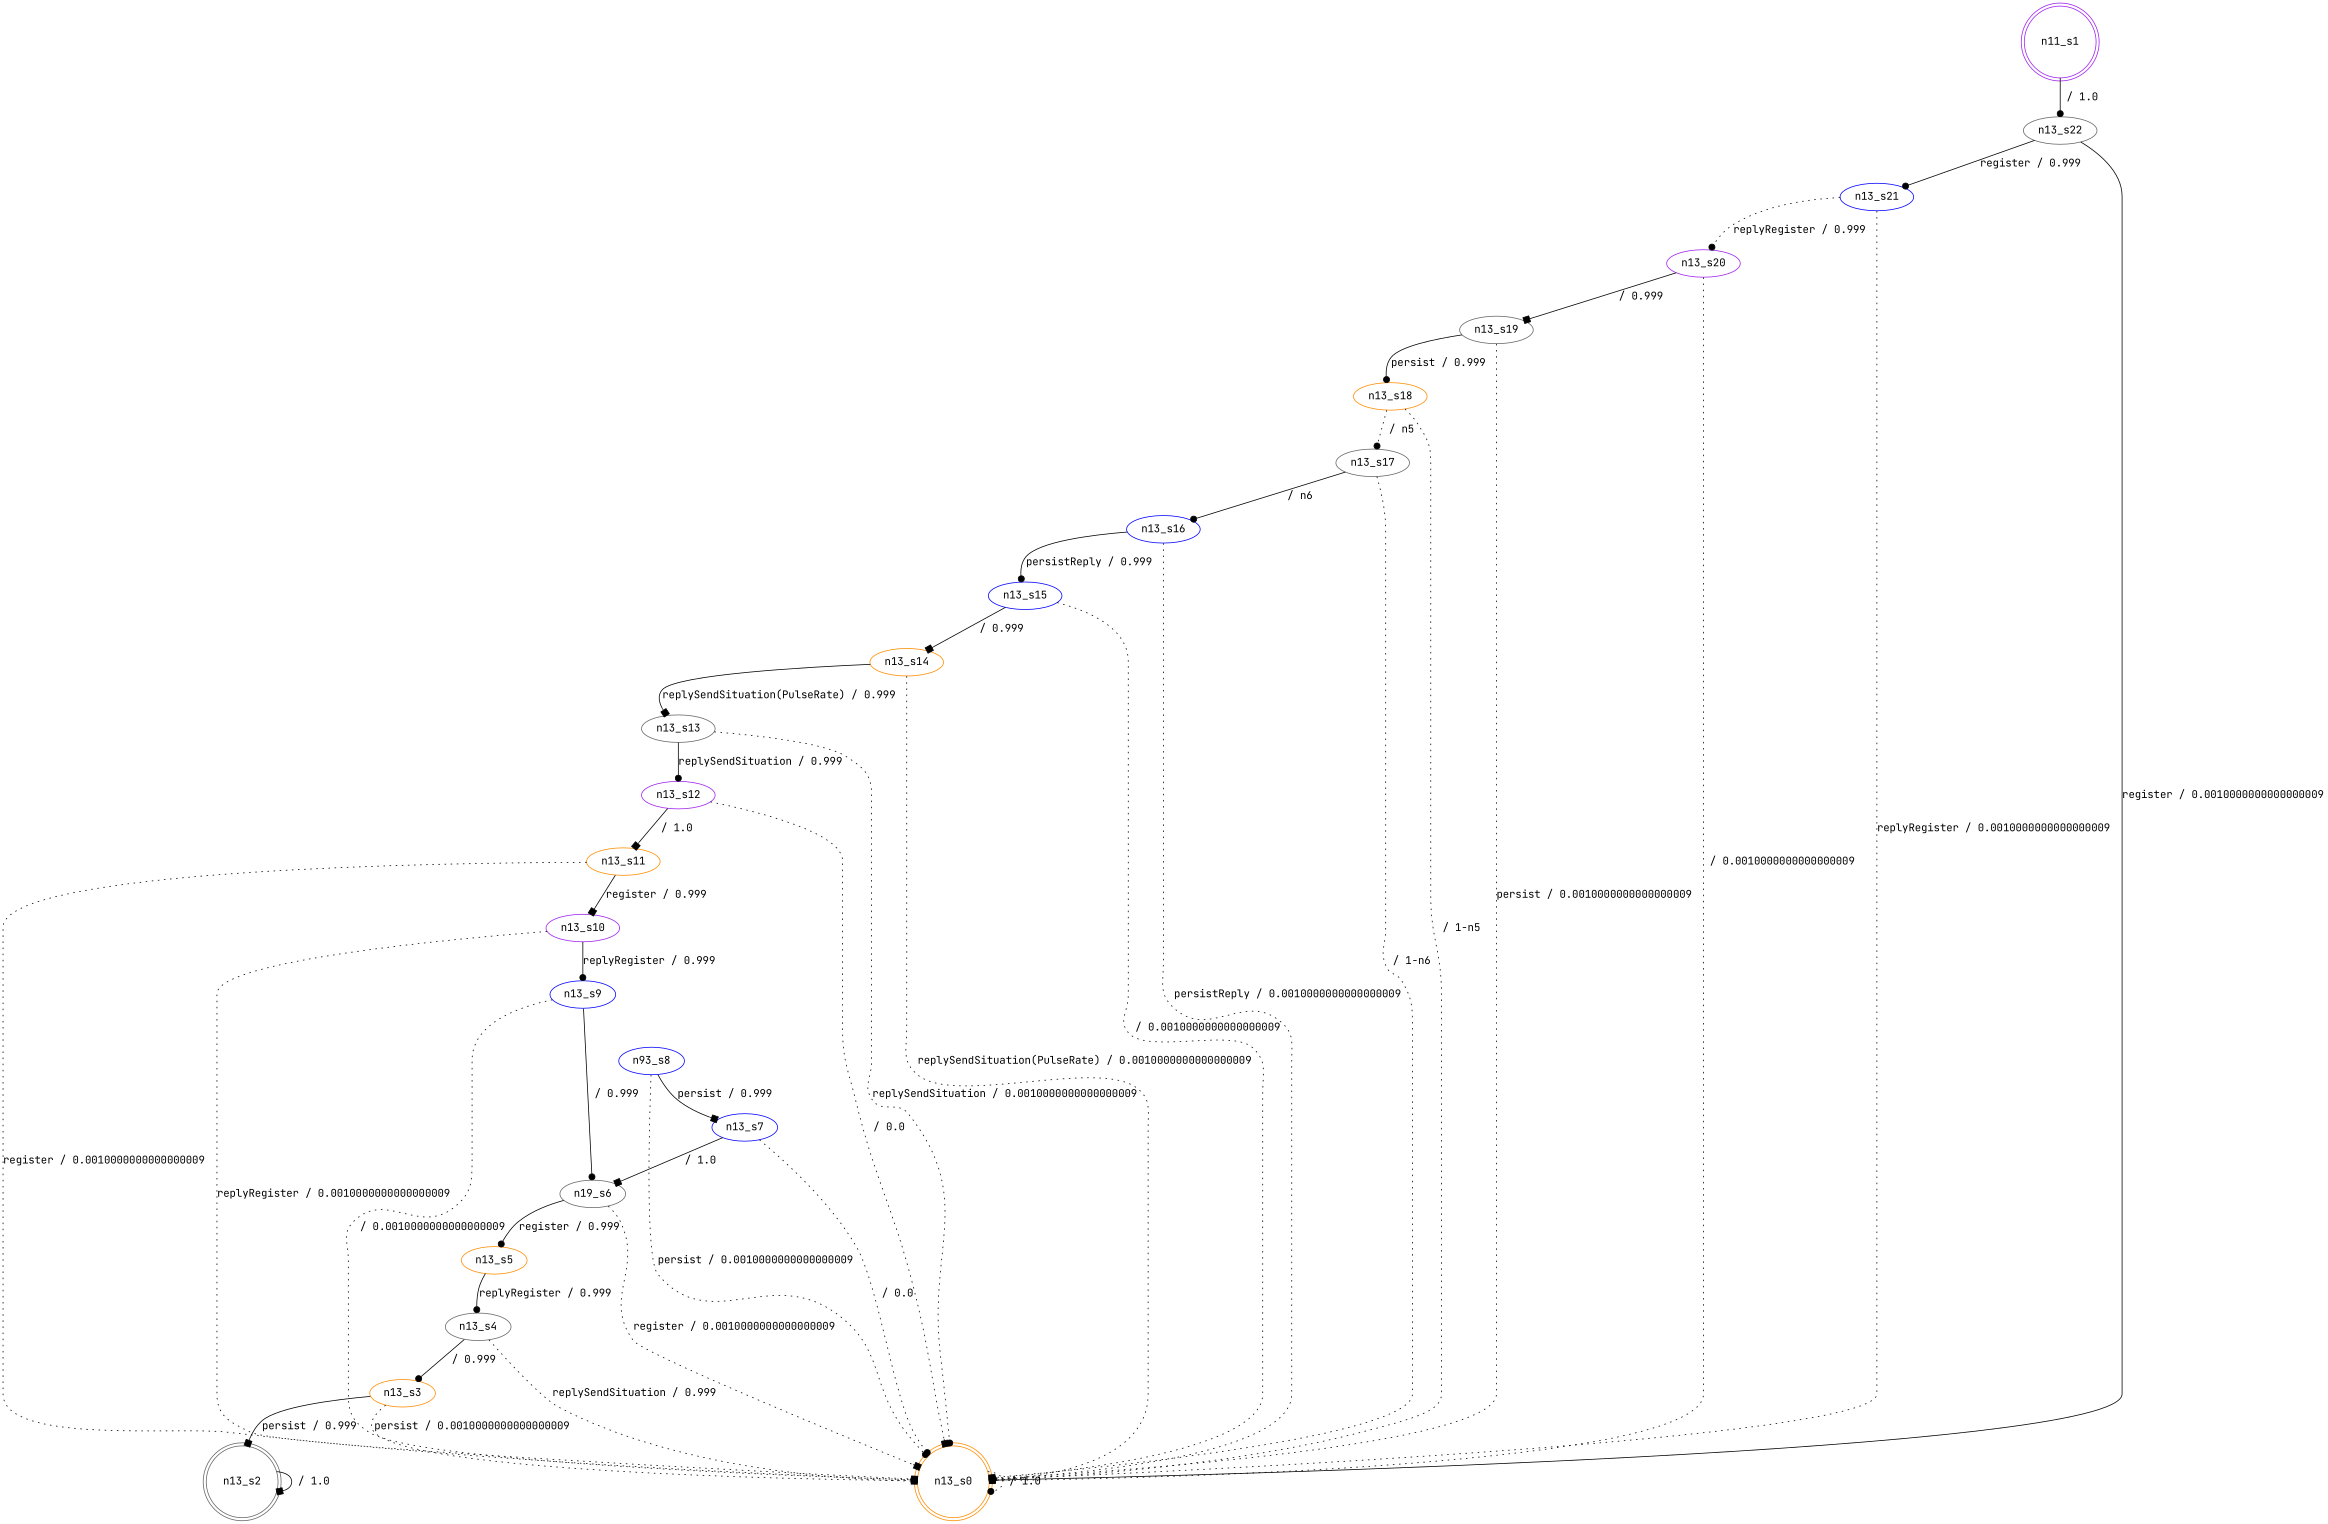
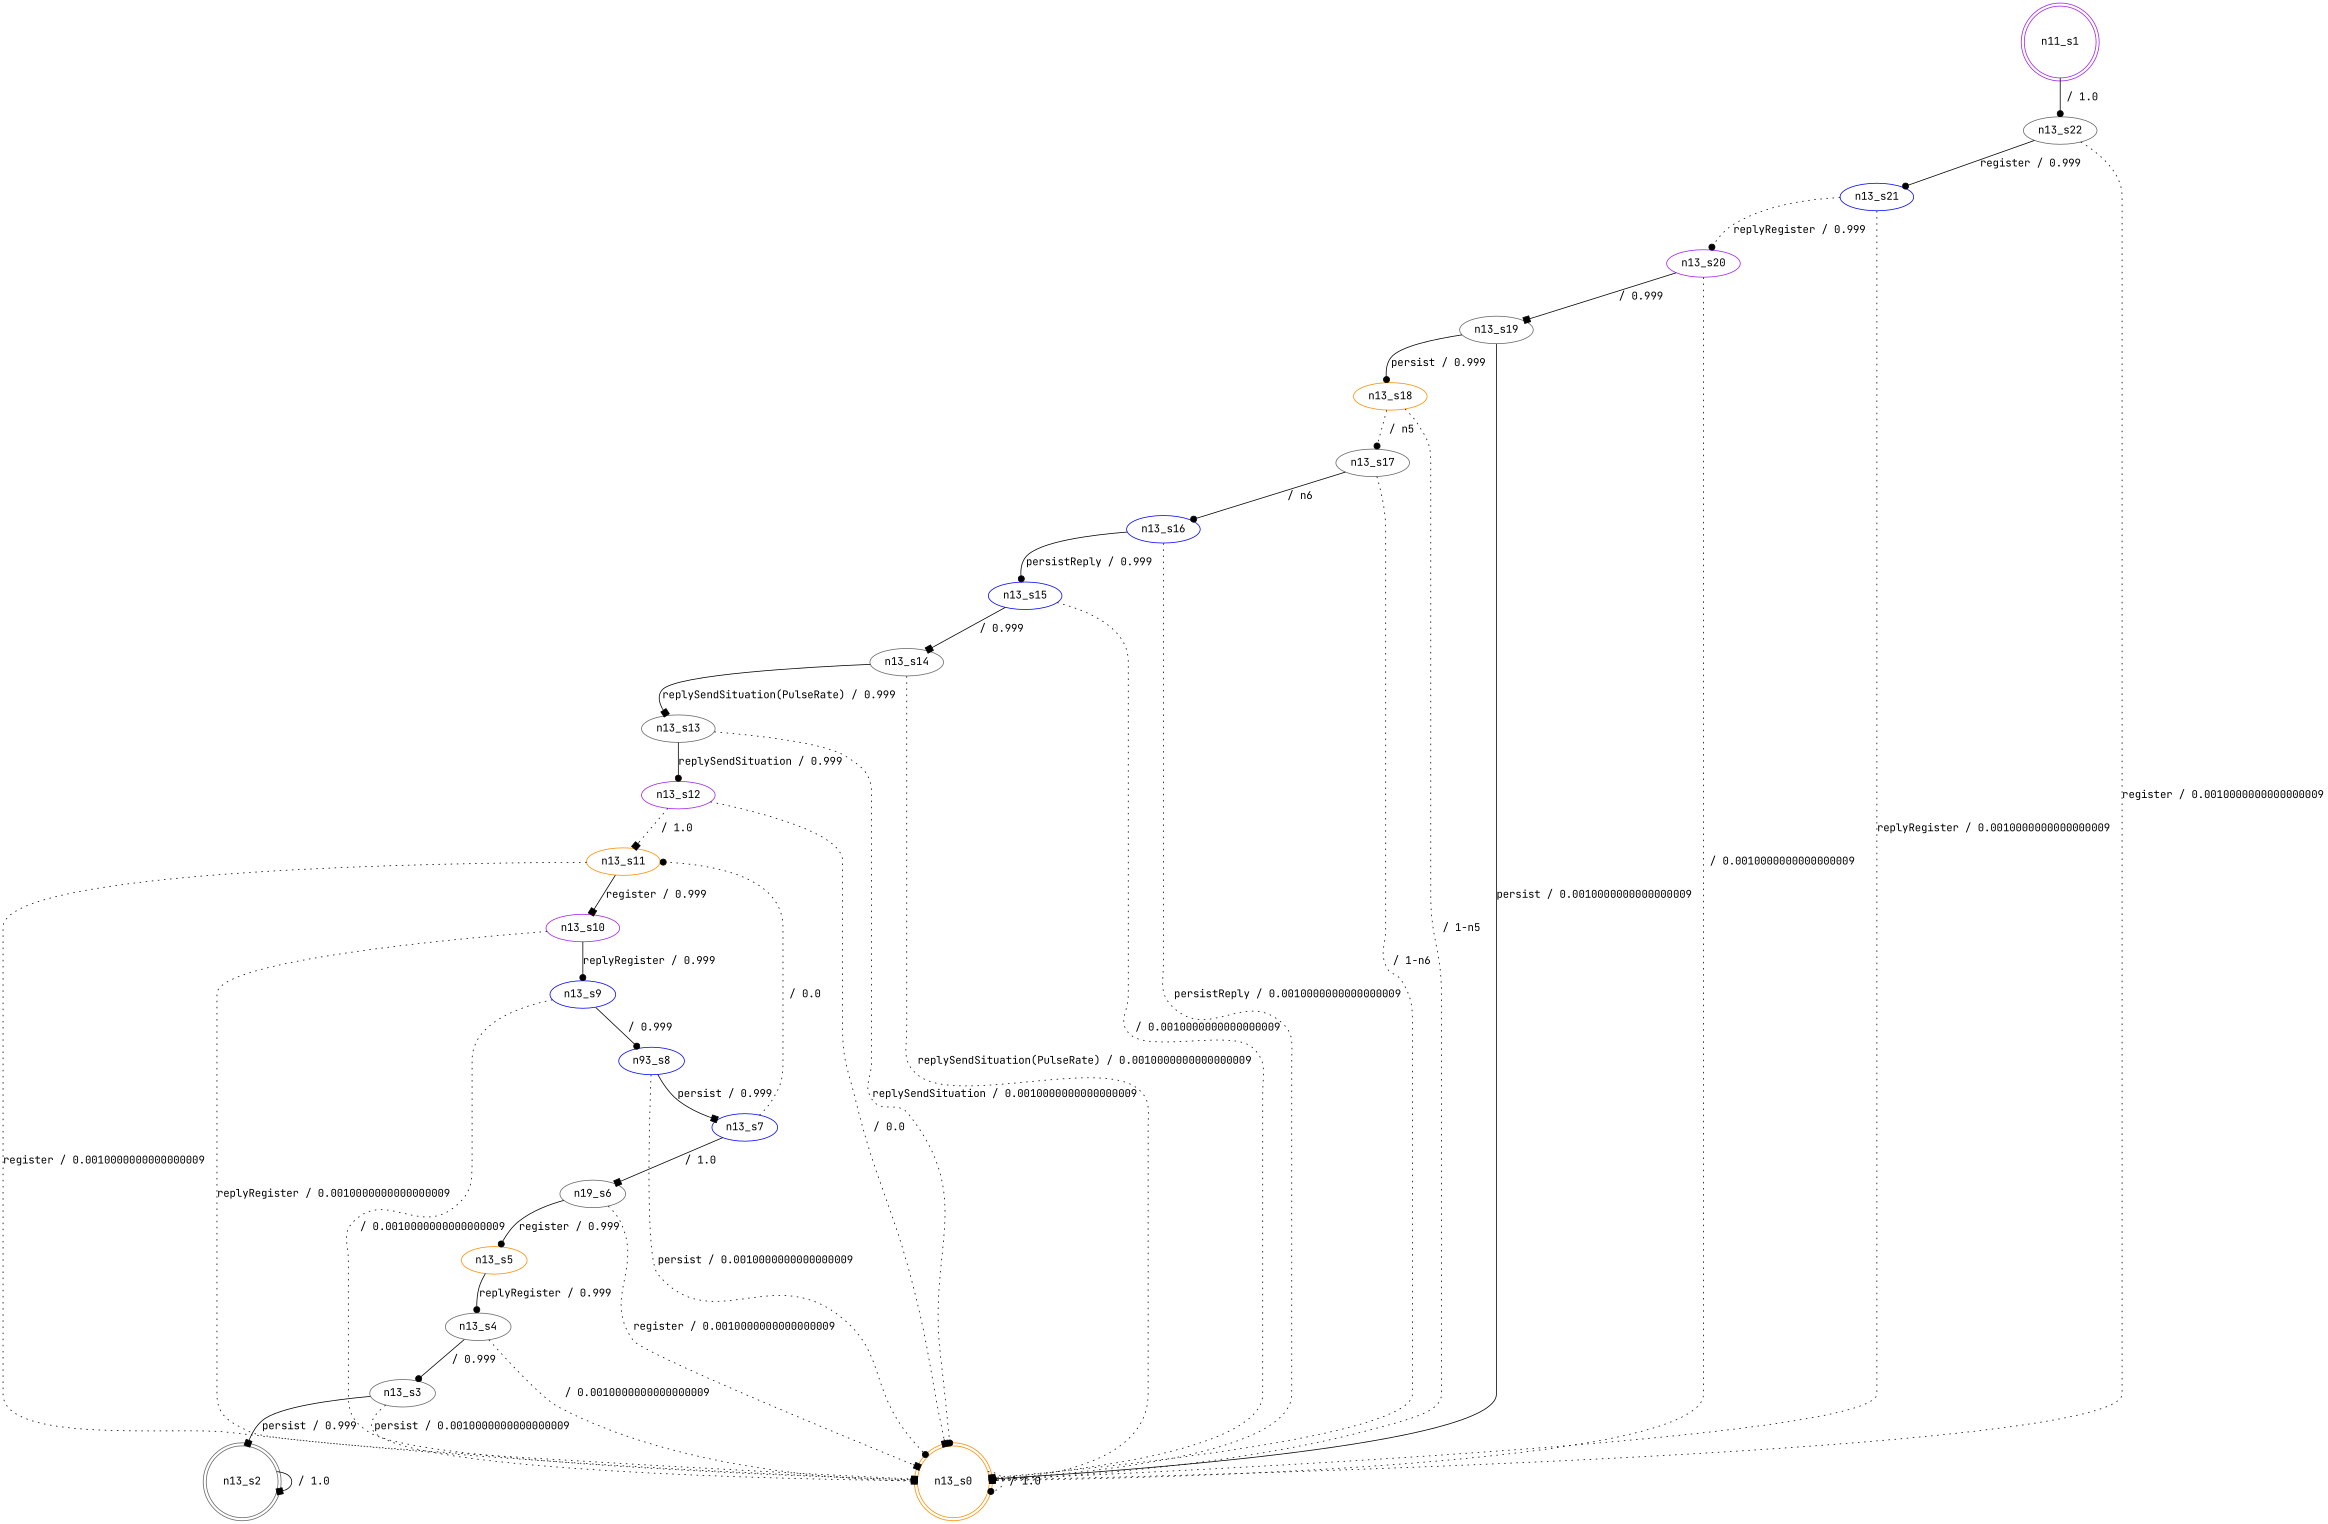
(907, 662) -> (907, 662)
(653, 825) -> (653, 825)
(588, 1091) -> (615, 1026)
(1496, 1126) -> (1496, 1126)
(869, 1280) -> (783, 951)
(2122, 1326) -> (2122, 1326)
(403, 1393) -> (403, 1393)
(634, 1393) -> (634, 1393)
